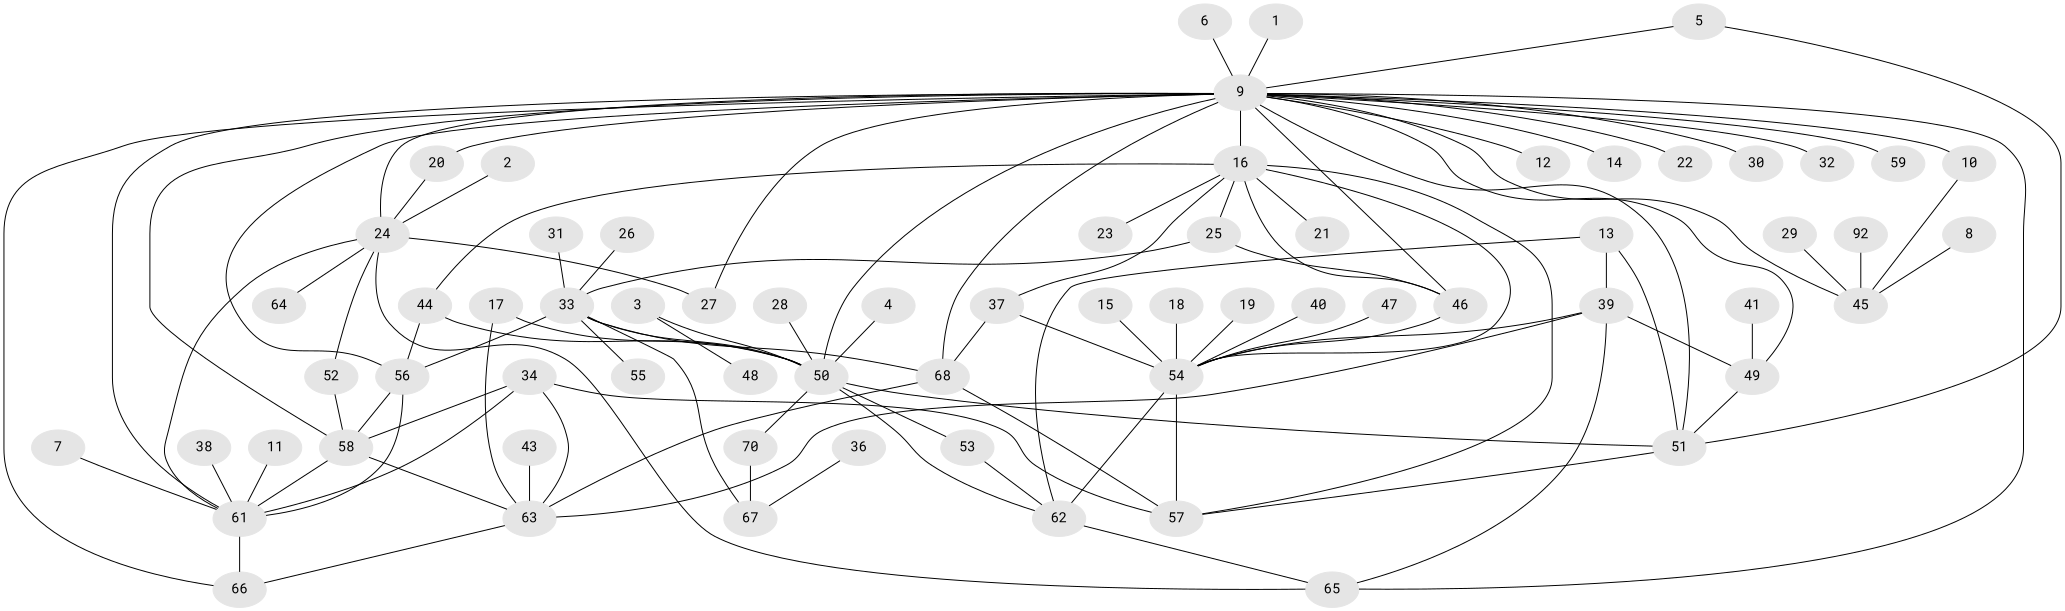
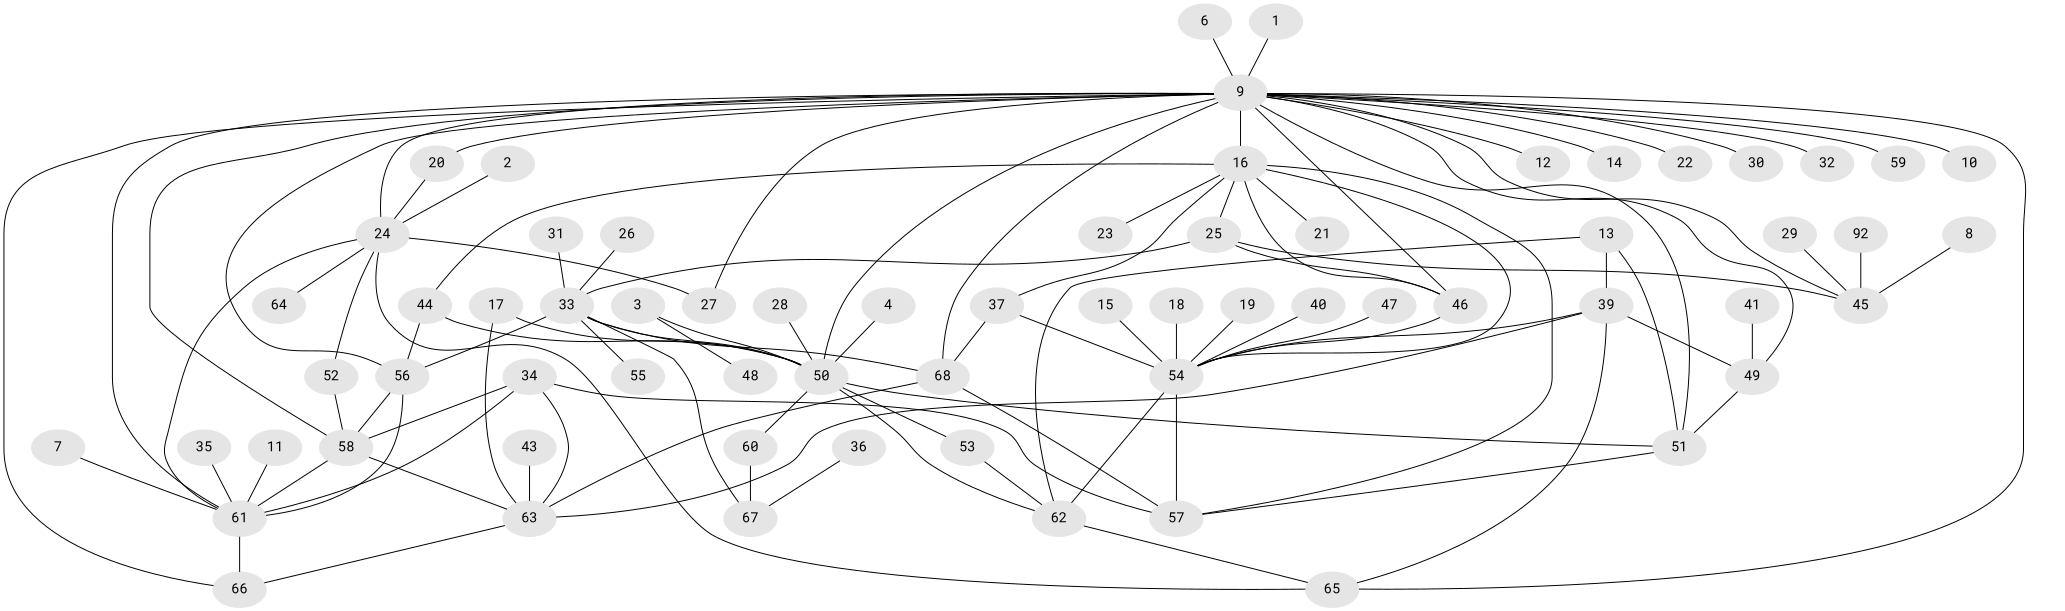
(1699, 22) -> none
(1915, 235) -> (1537, 270)
(204, 448) -> (204, 448)
(750, 448) -> (750, 448)
